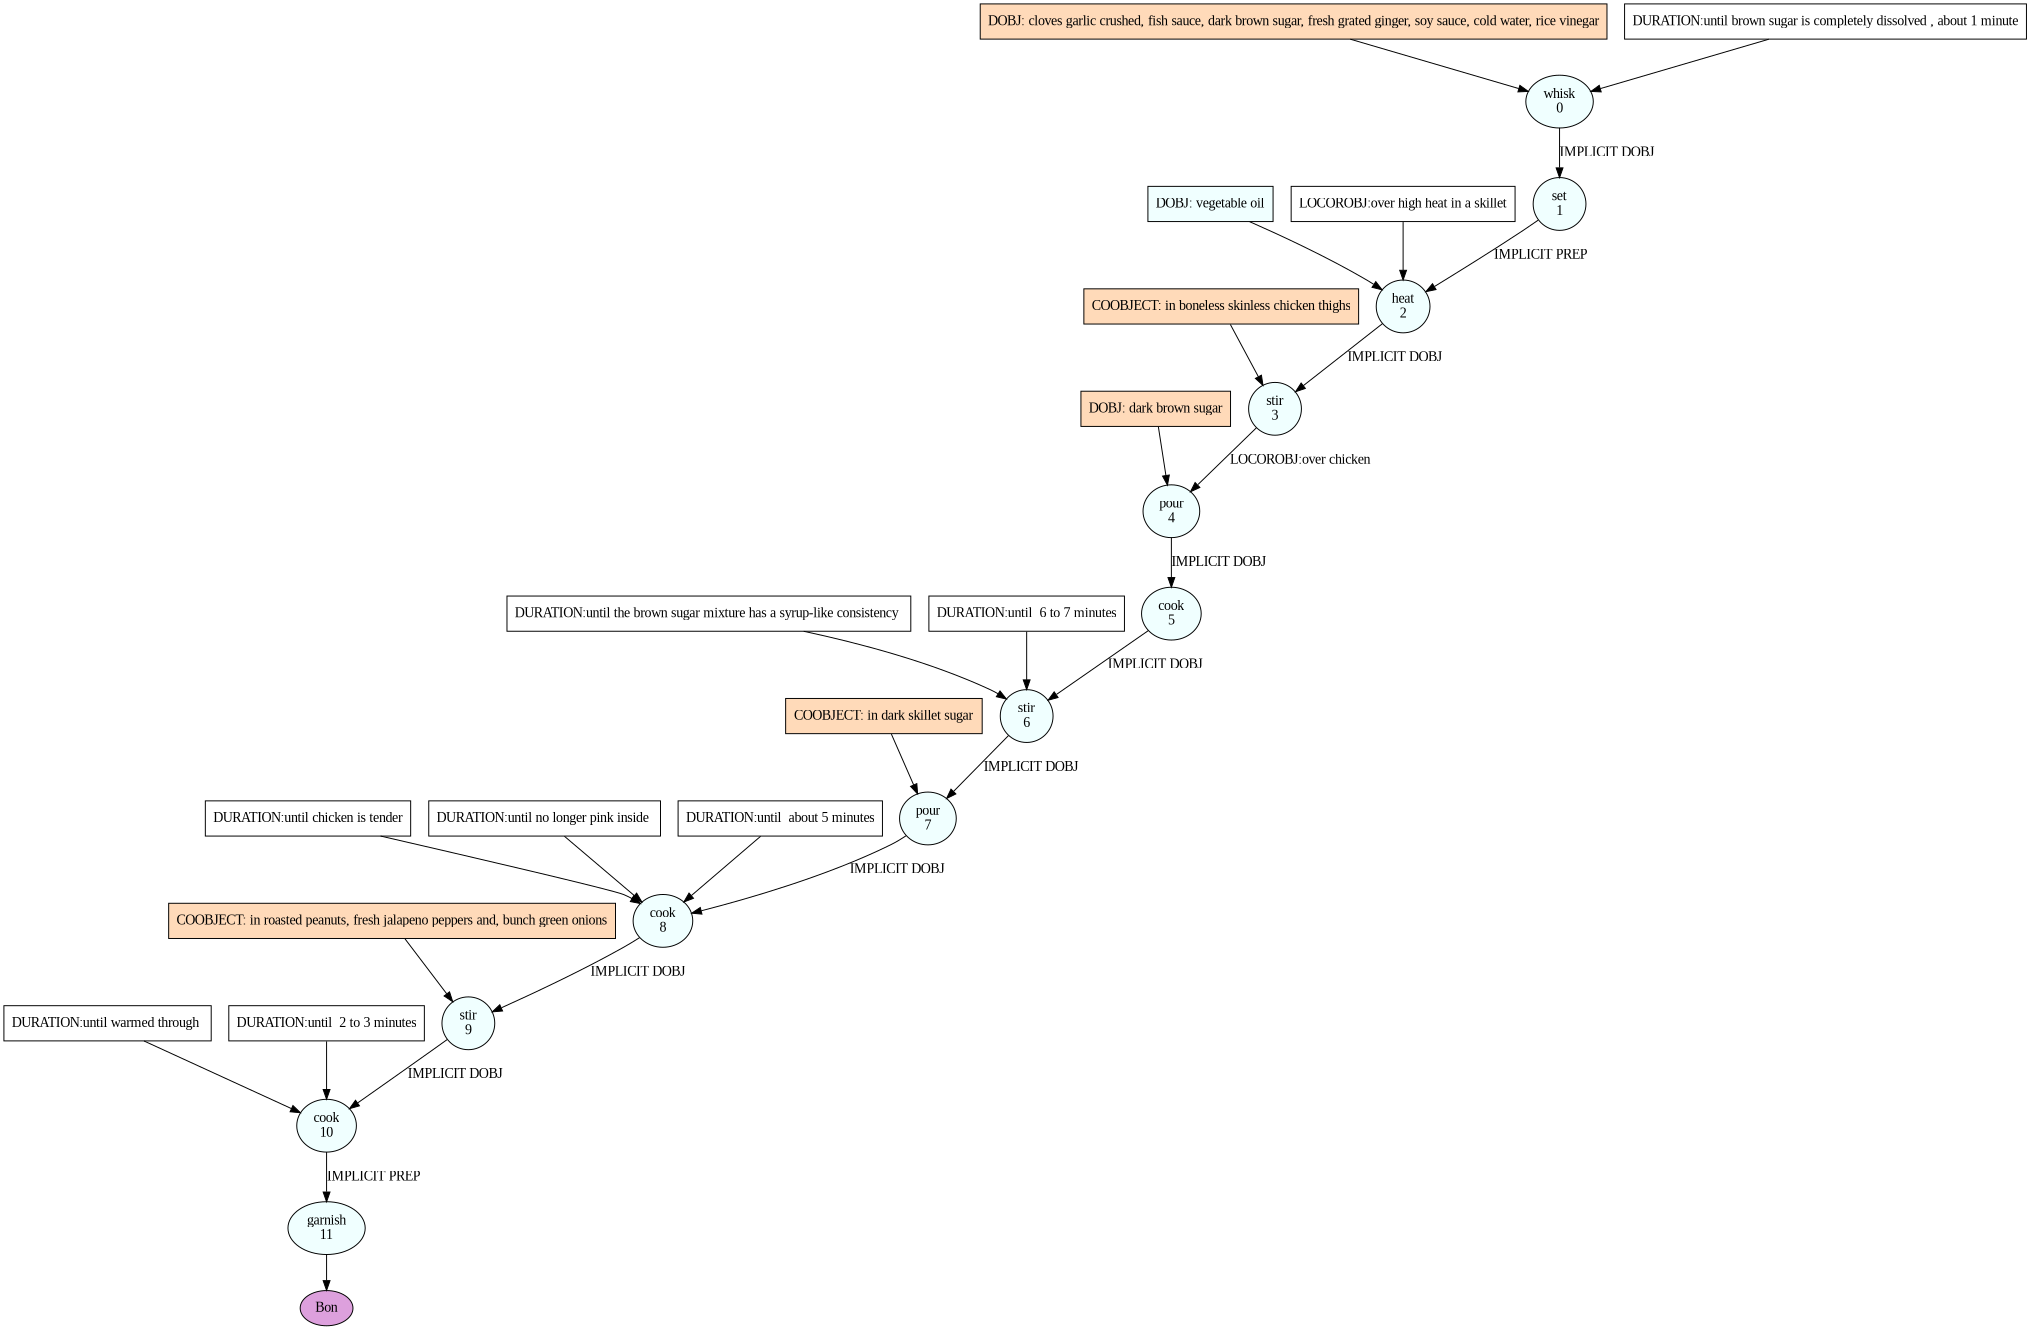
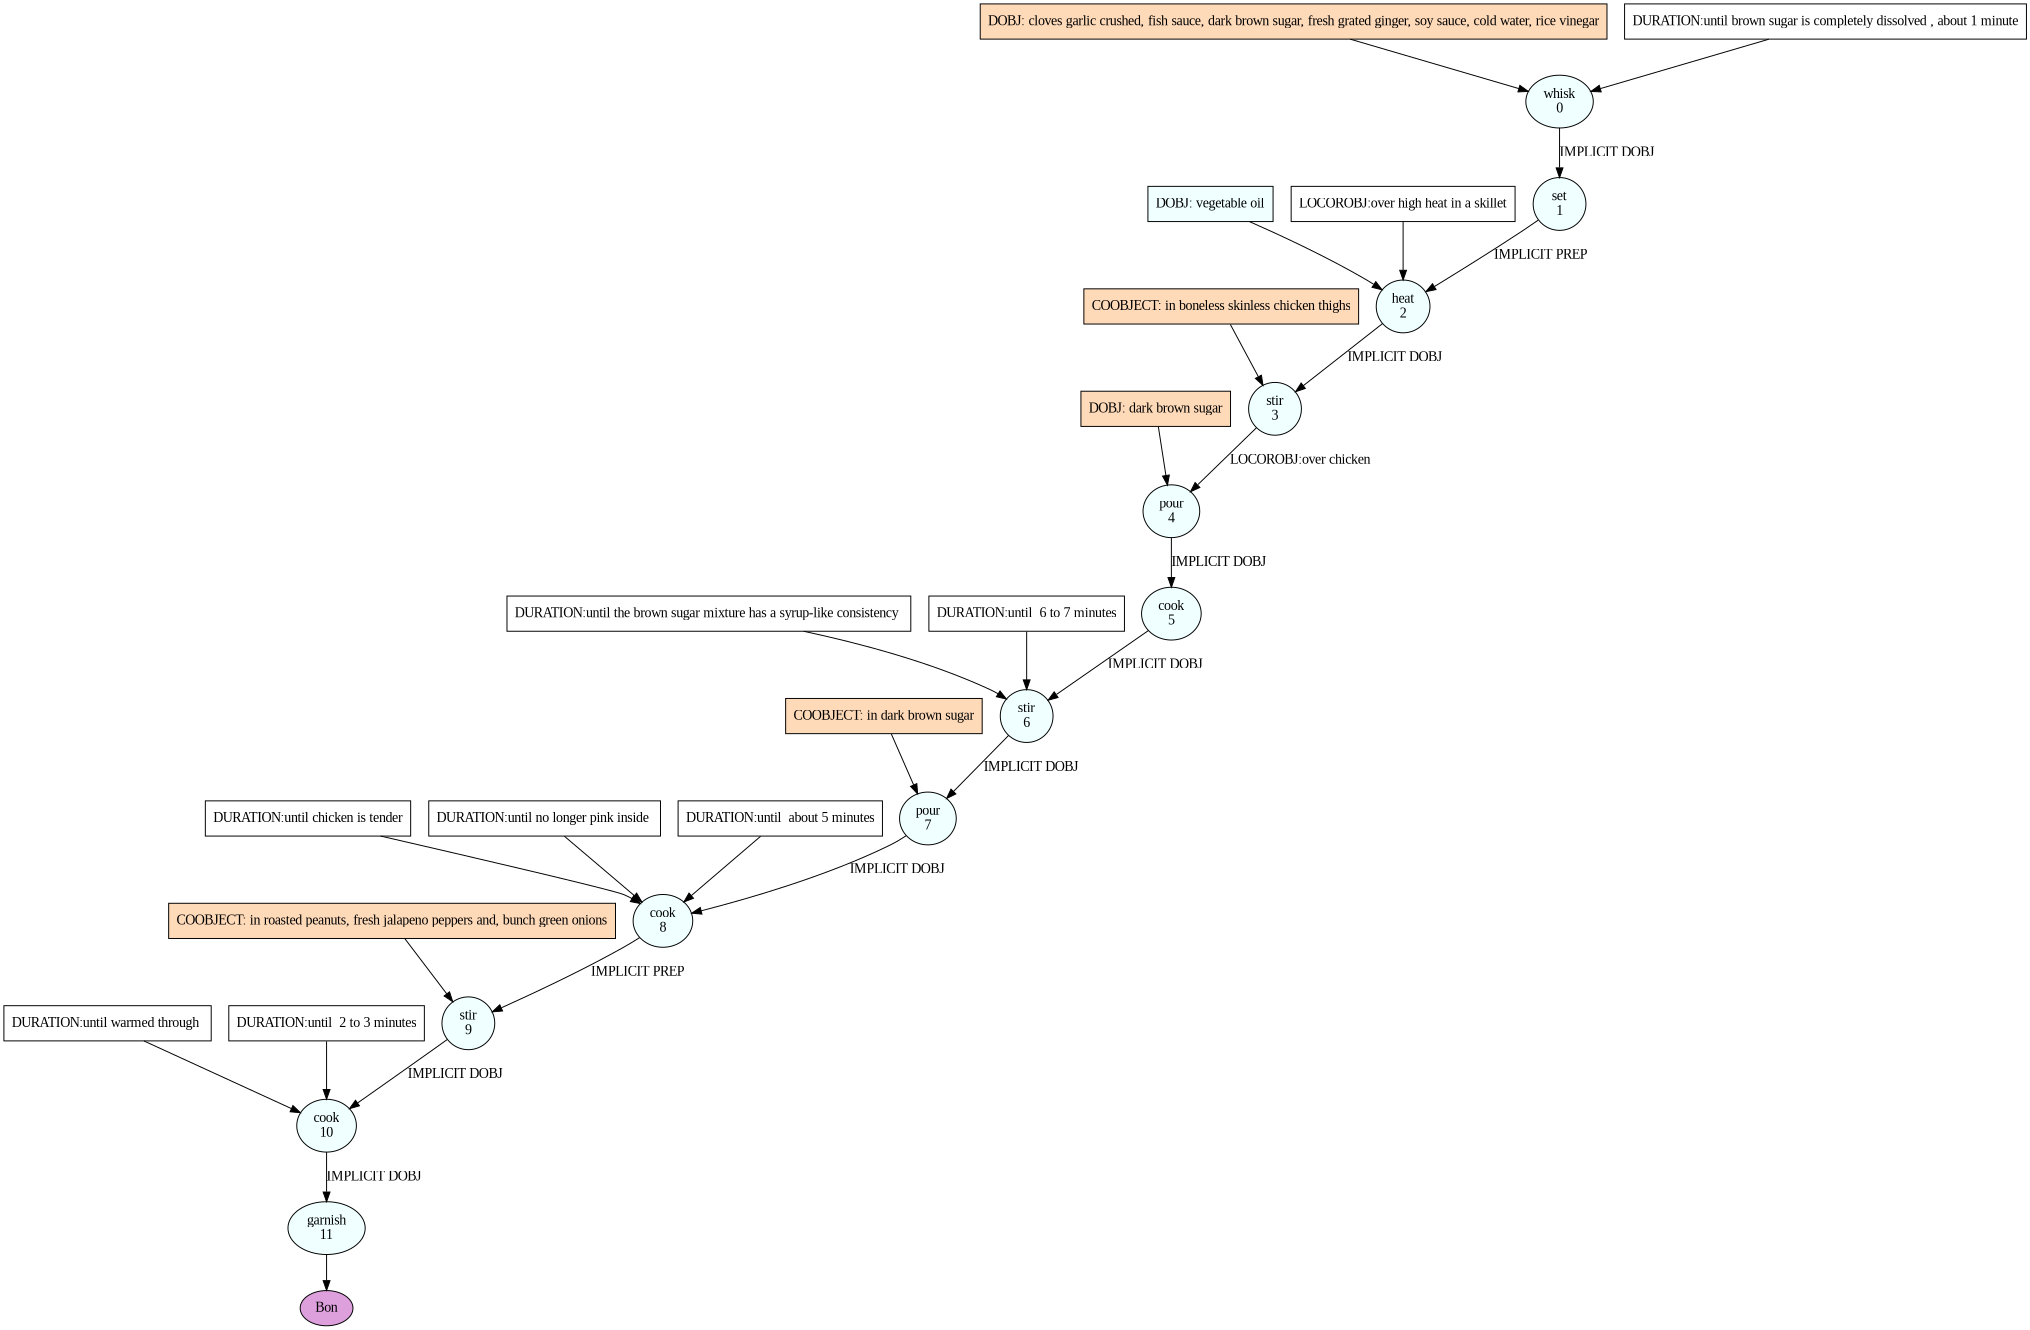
(884, 716) -> (884, 716)
(638, 972) -> (638, 972)
(374, 1177) -> (374, 1177)
